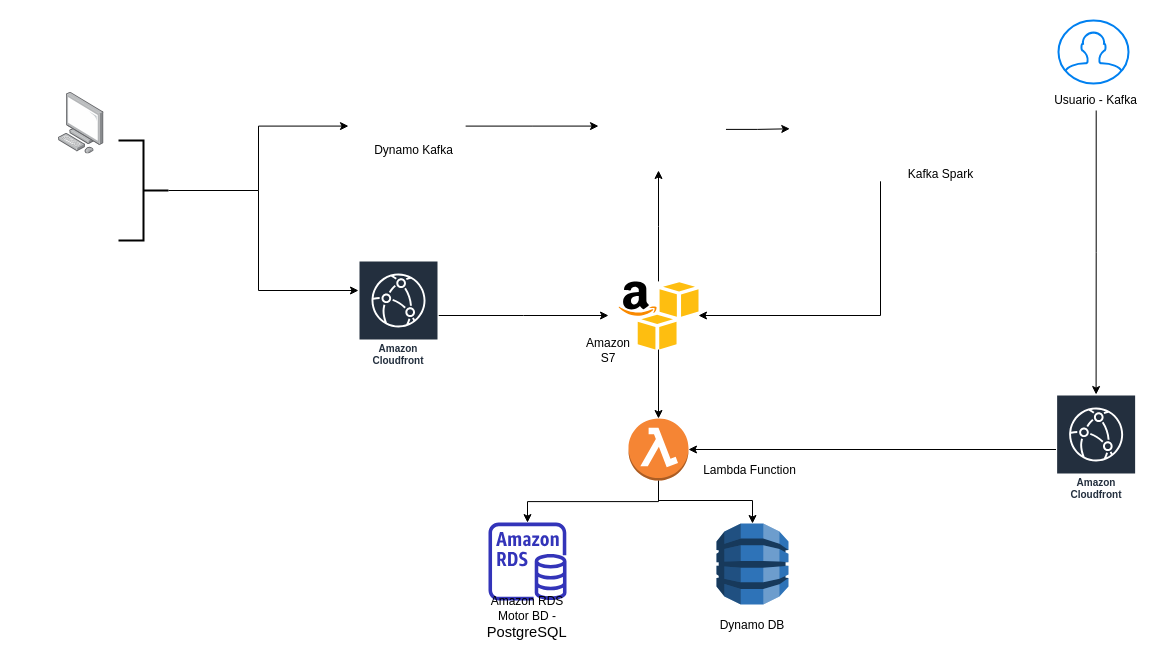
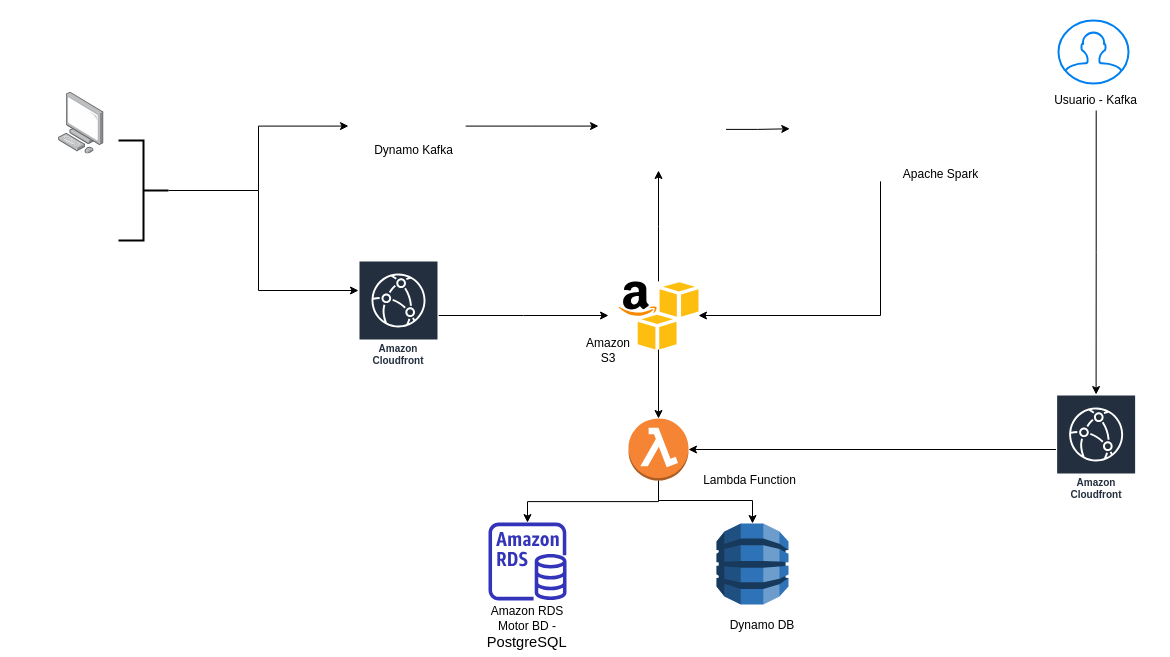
(941, 175) -> (941, 175)
(609, 351) -> (609, 351)
(750, 471) -> (750, 481)
(528, 618) -> (528, 628)
(753, 626) -> (763, 626)
